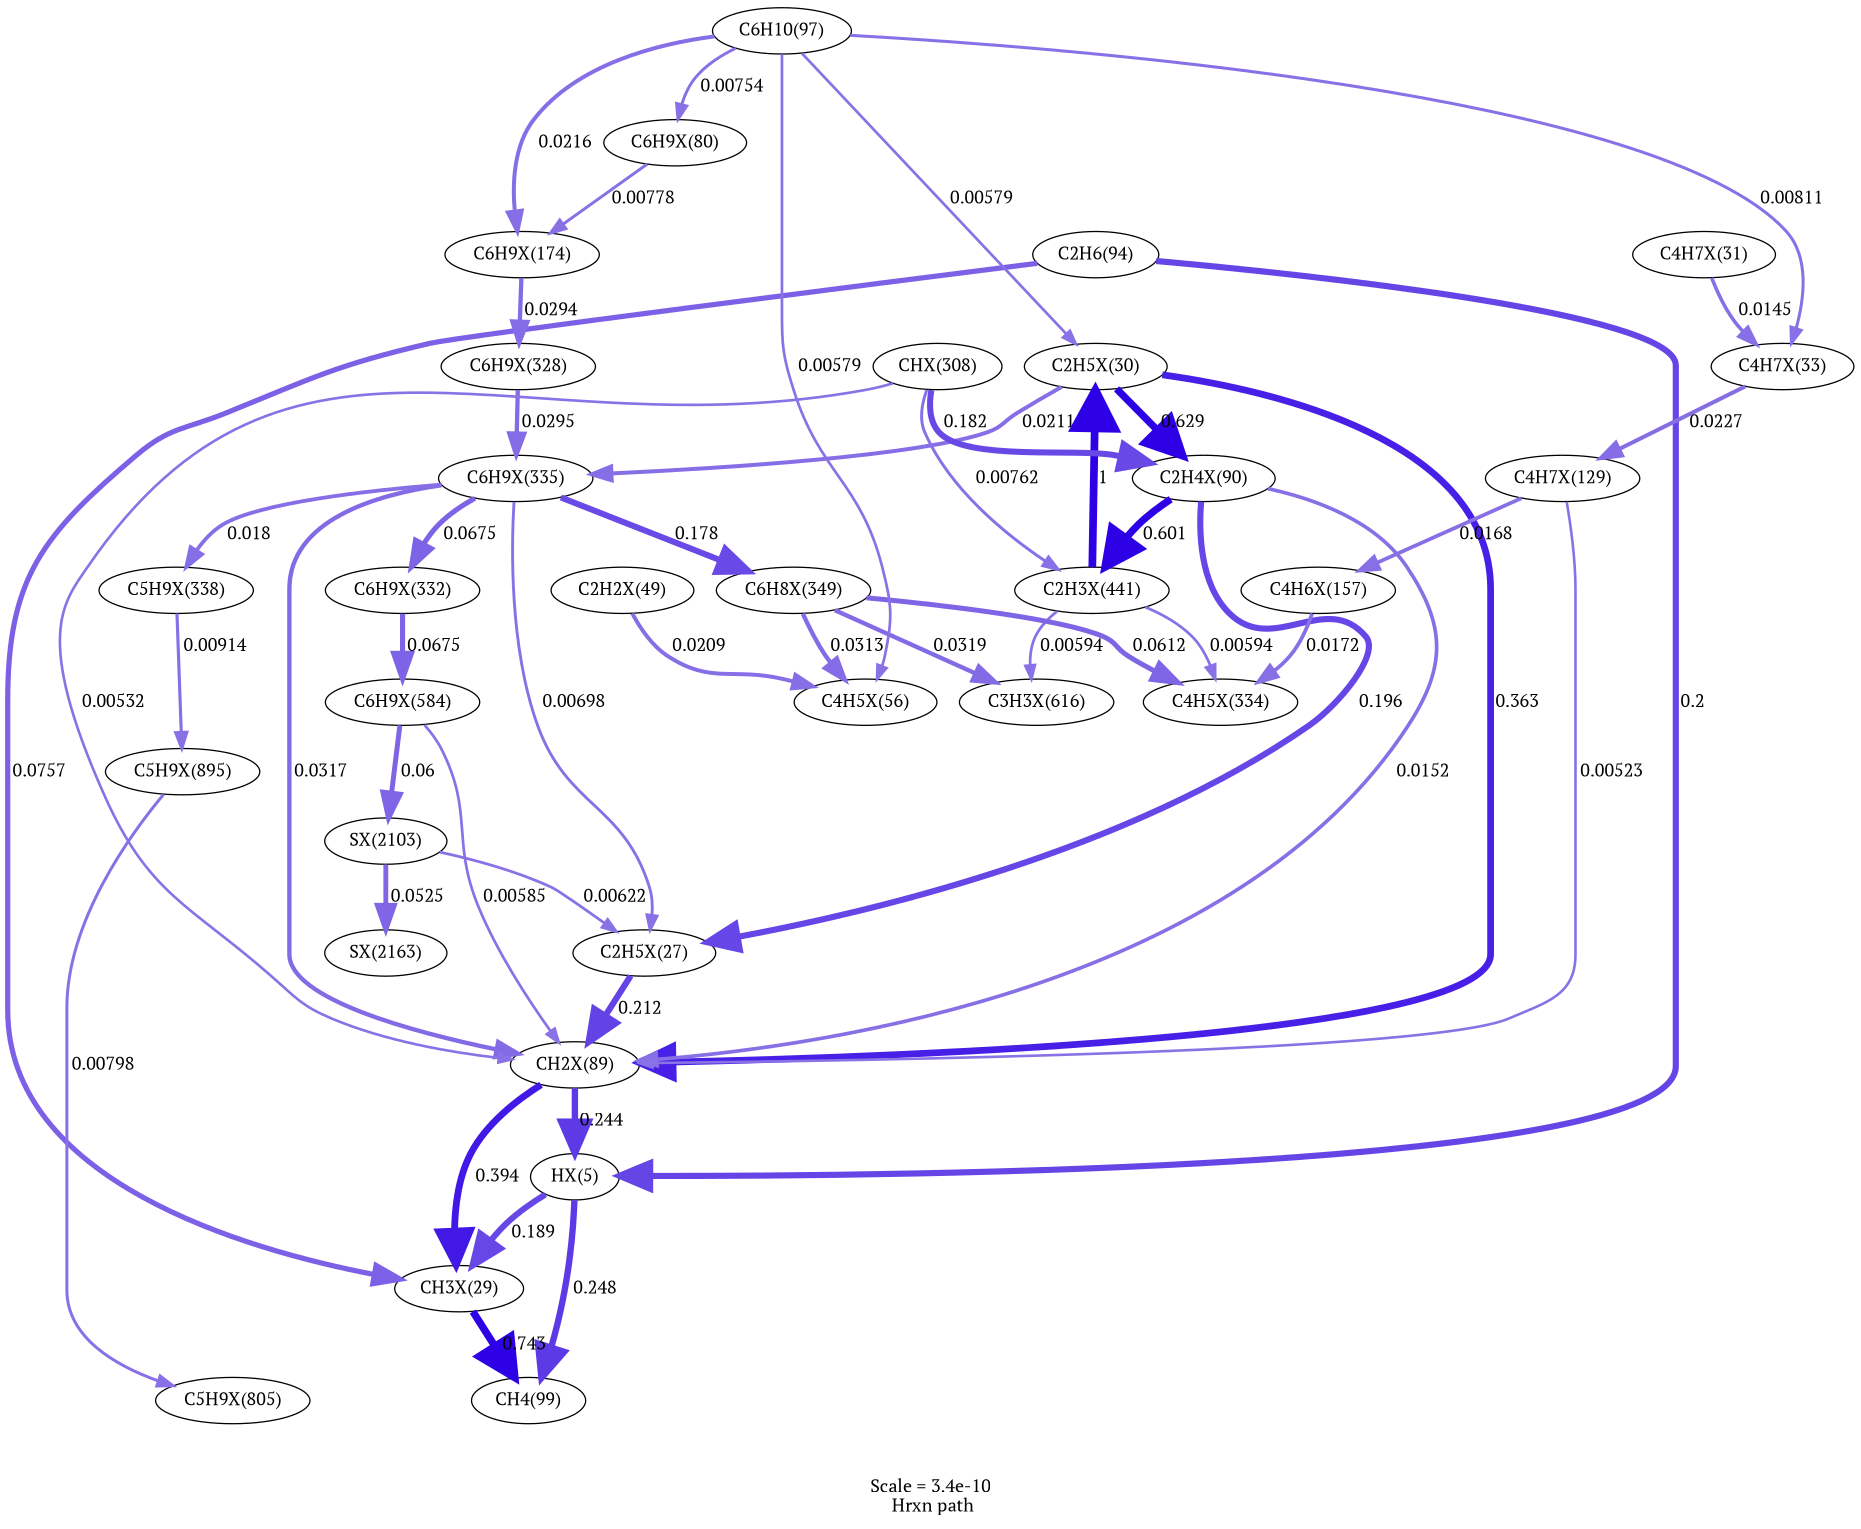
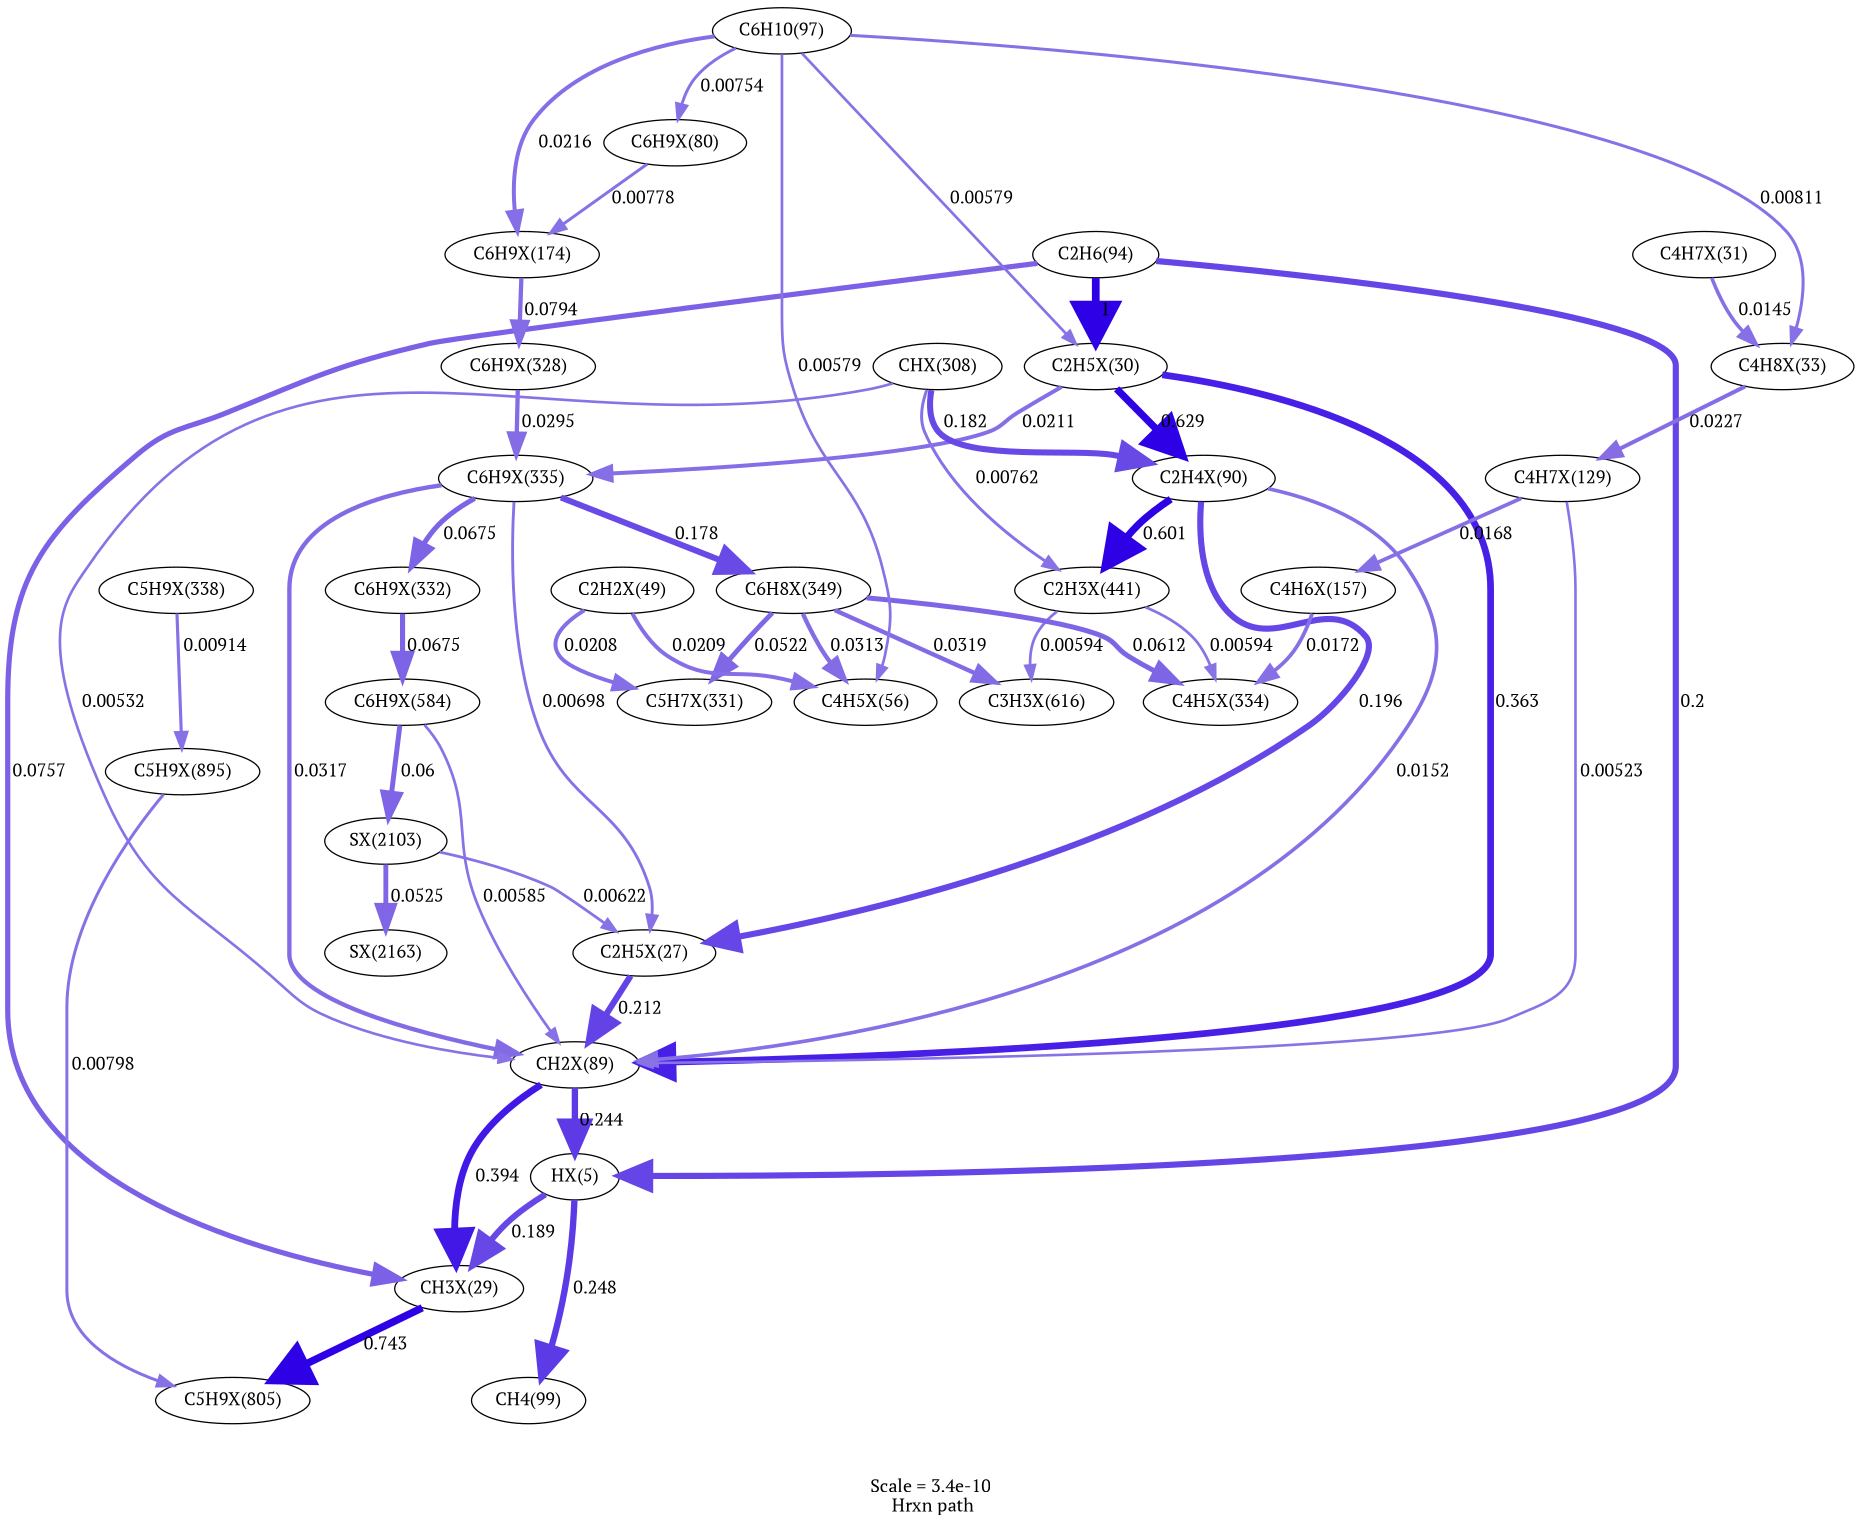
(549, 311) -> (549, 311)
(1783, 367) -> (1783, 367)
(1093, 498) -> (1096, 291)
(312, 500) -> none
none -> (694, 702)
(484, 1329) -> (364, 1336)
